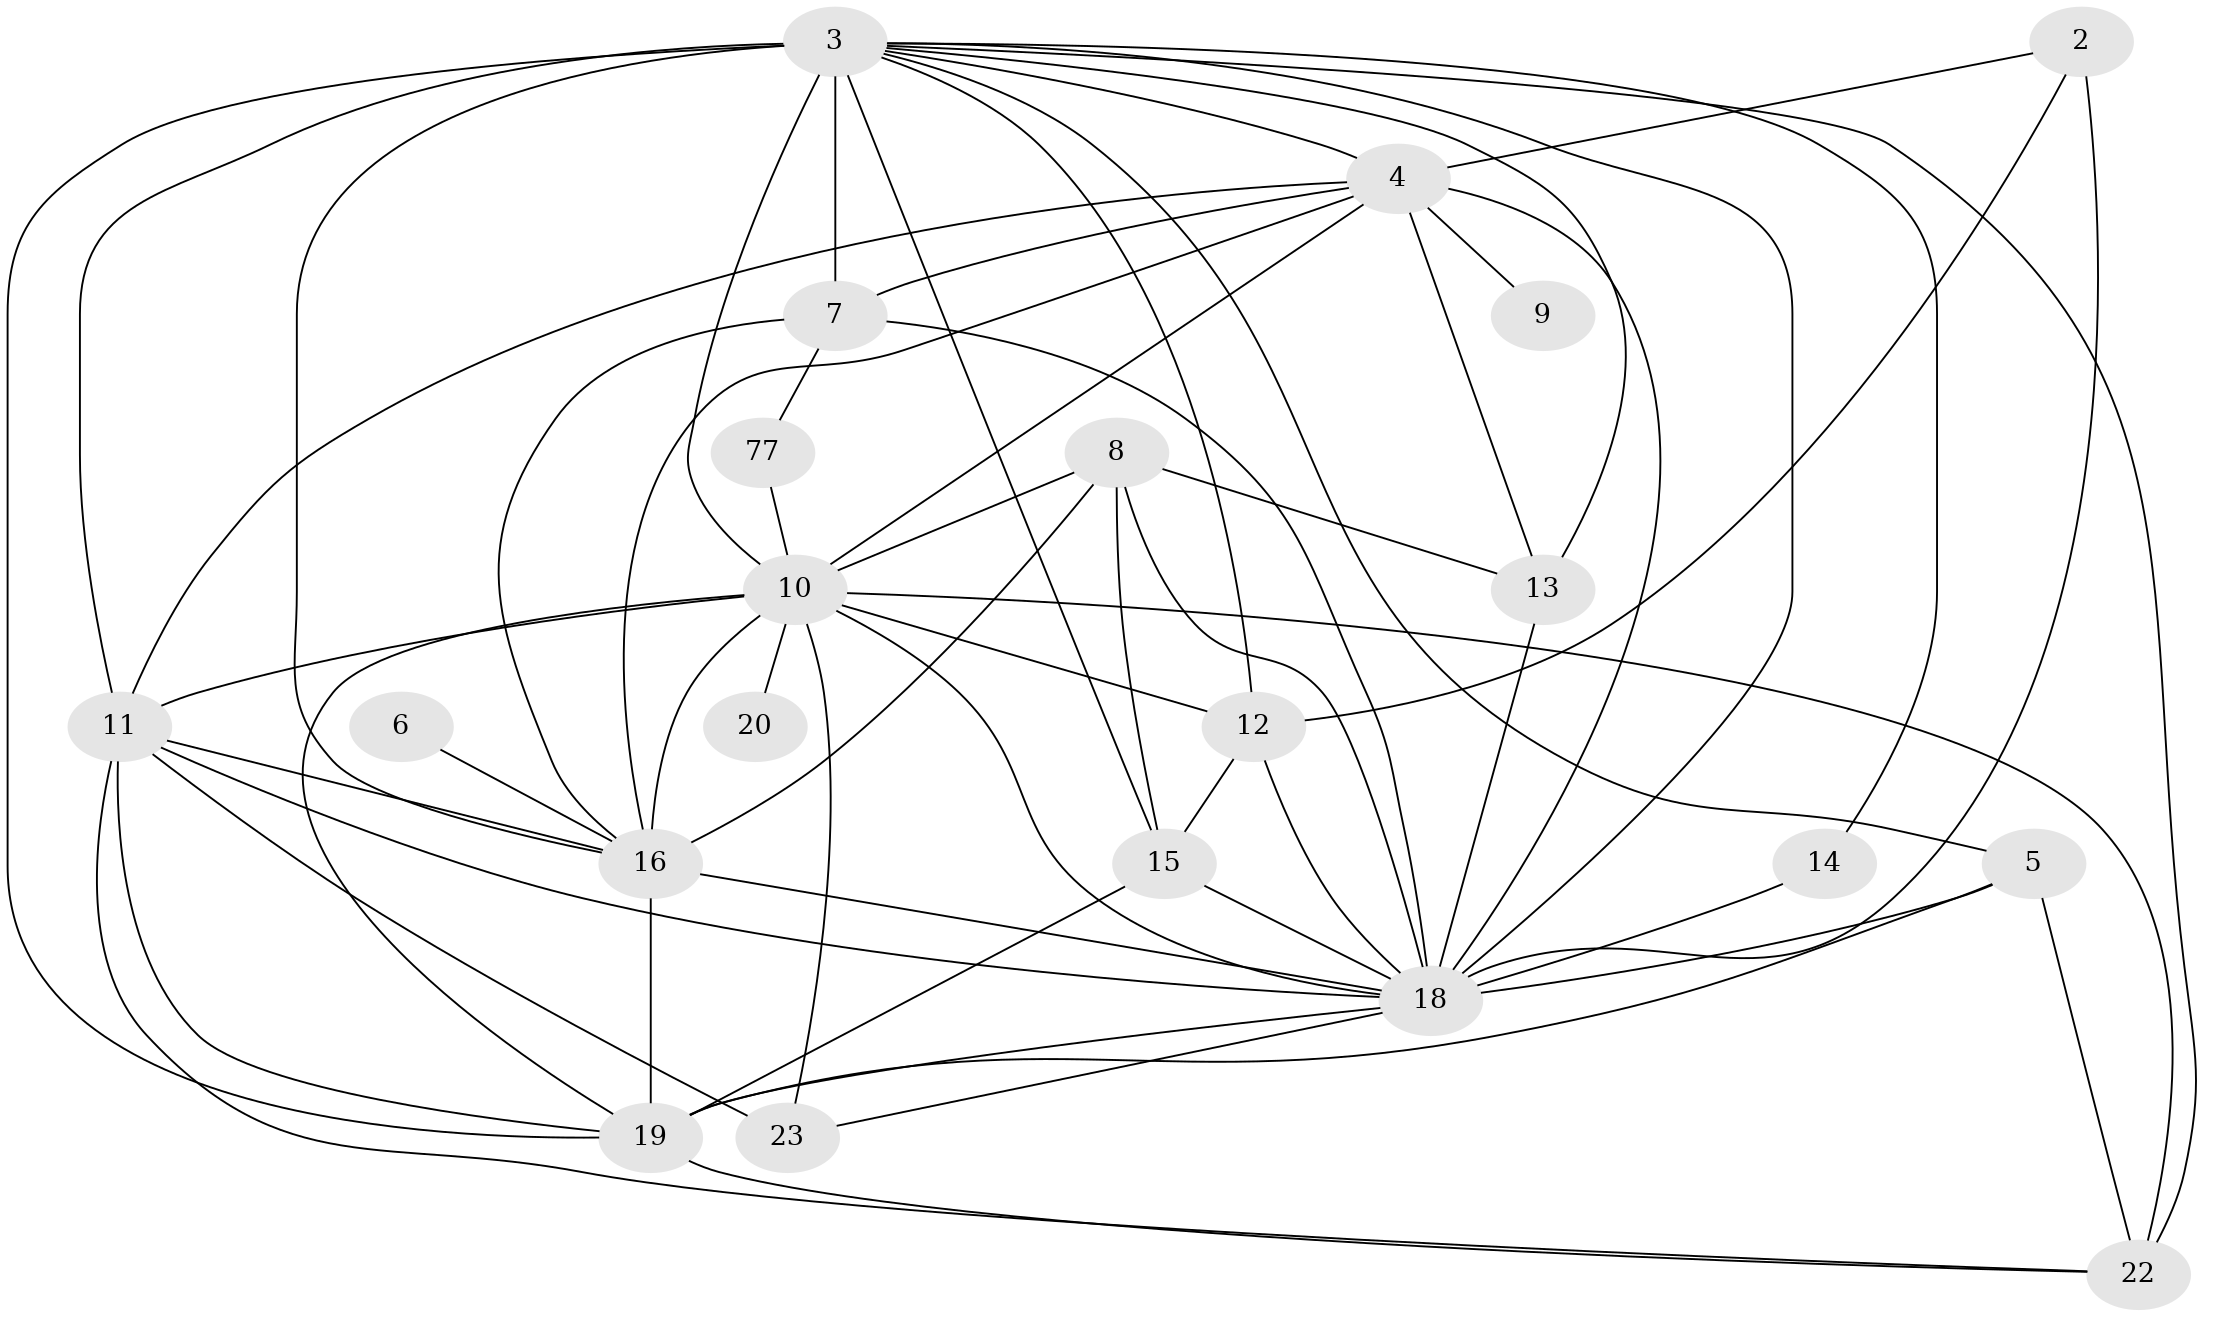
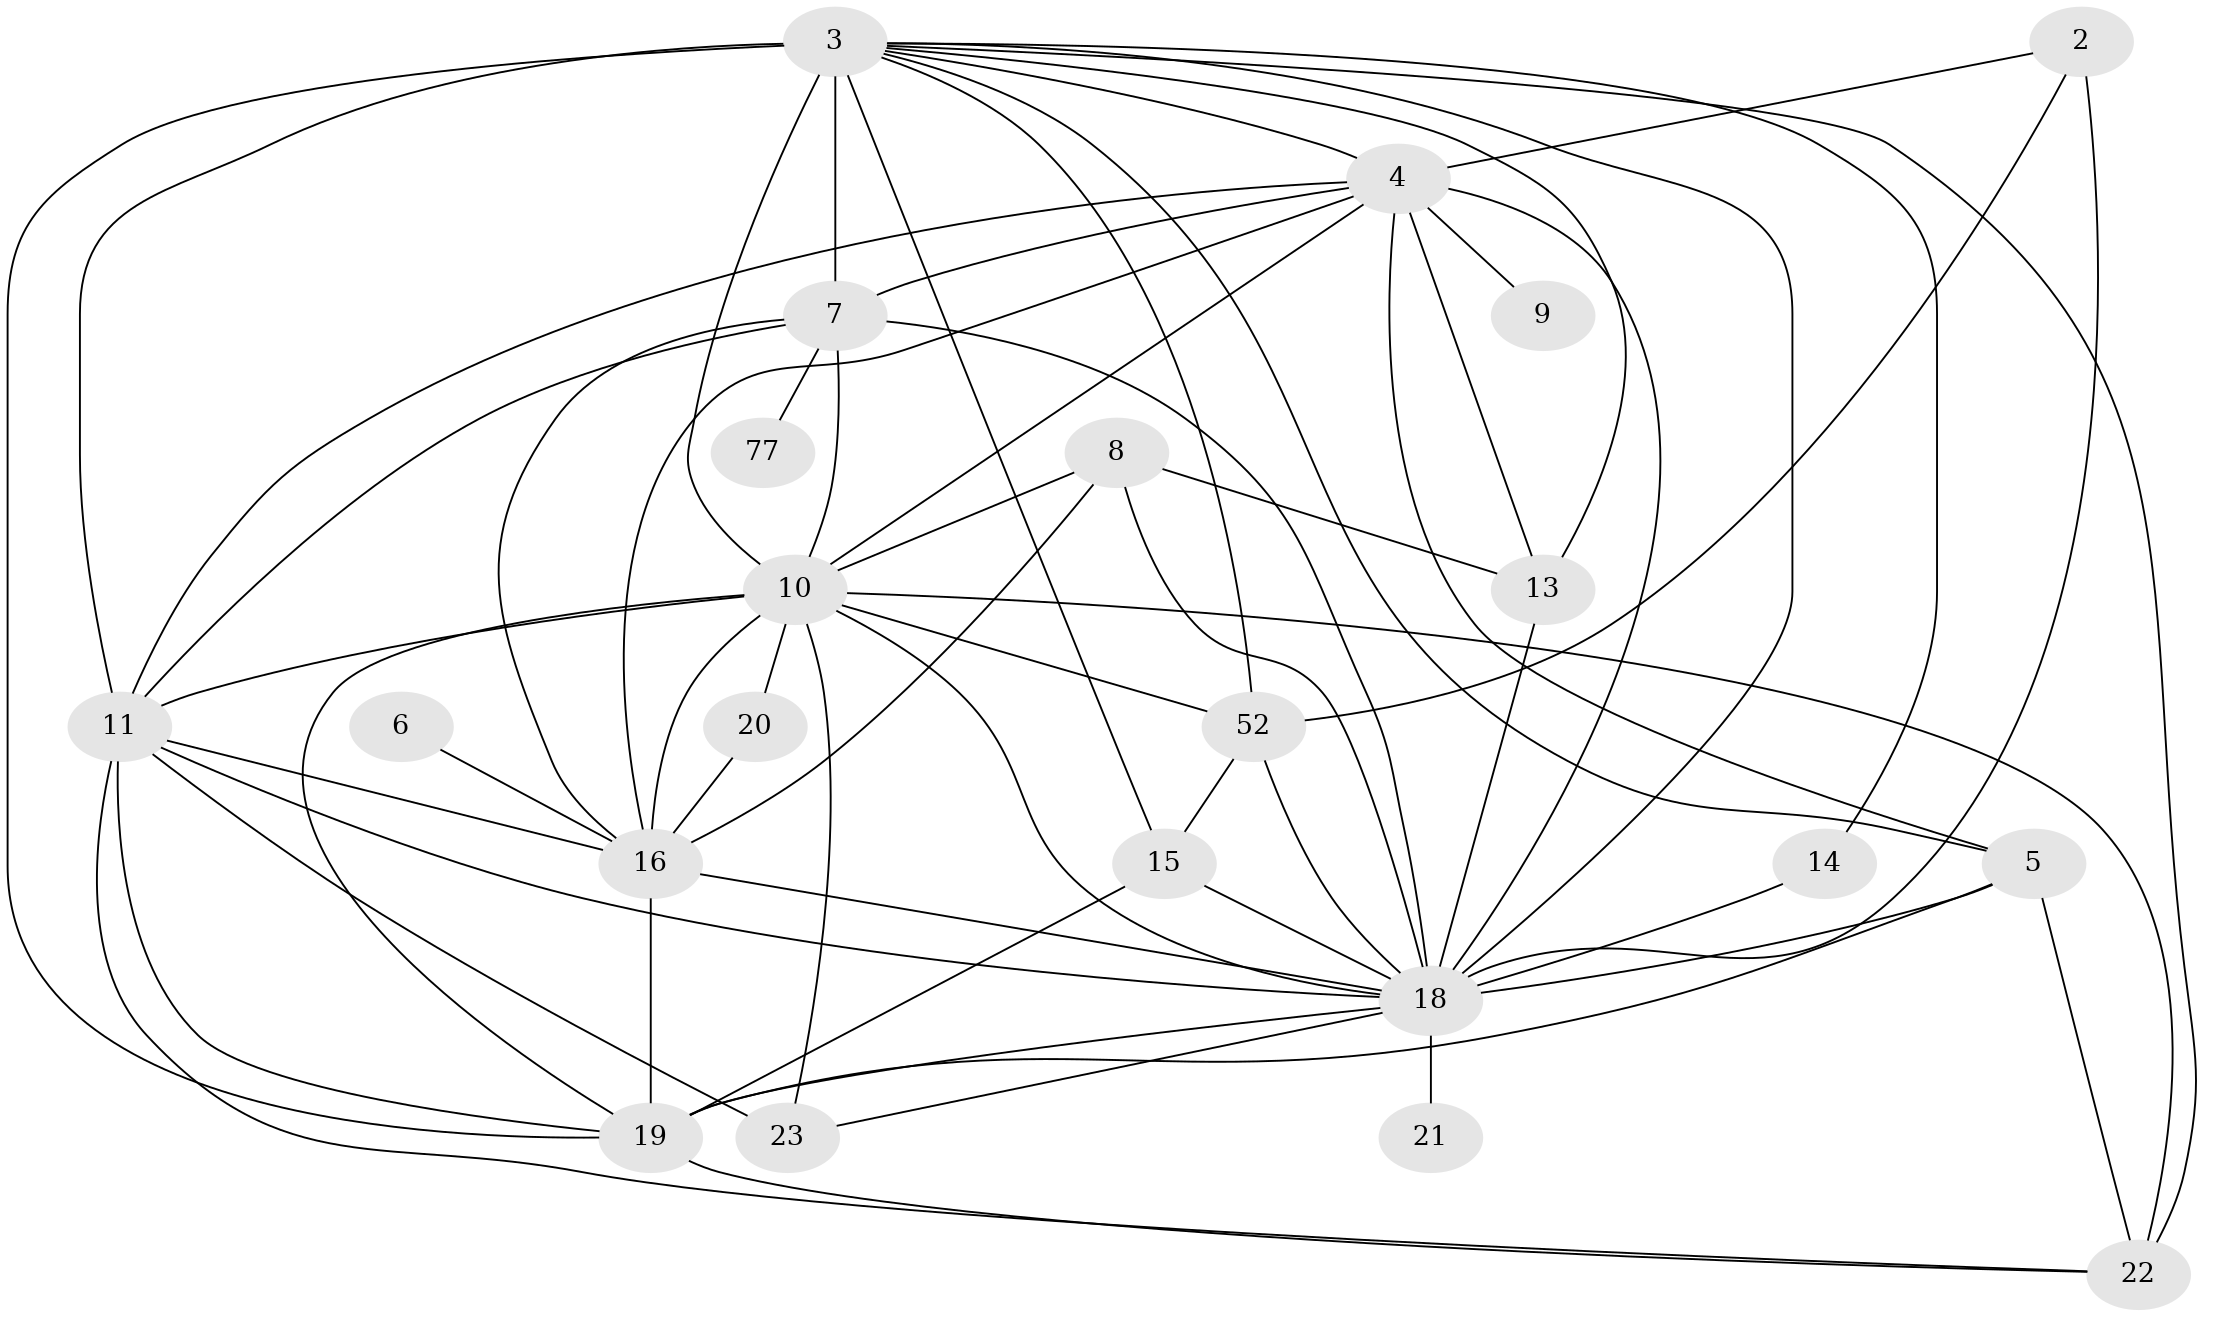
(297, 383) -> (703, 795)
none -> (430, 448)
(779, 521) -> (836, 456)
(1127, 660) -> none
none -> (1549, 680)
(1254, 727) -> (1254, 727)
none -> (1431, 1138)
